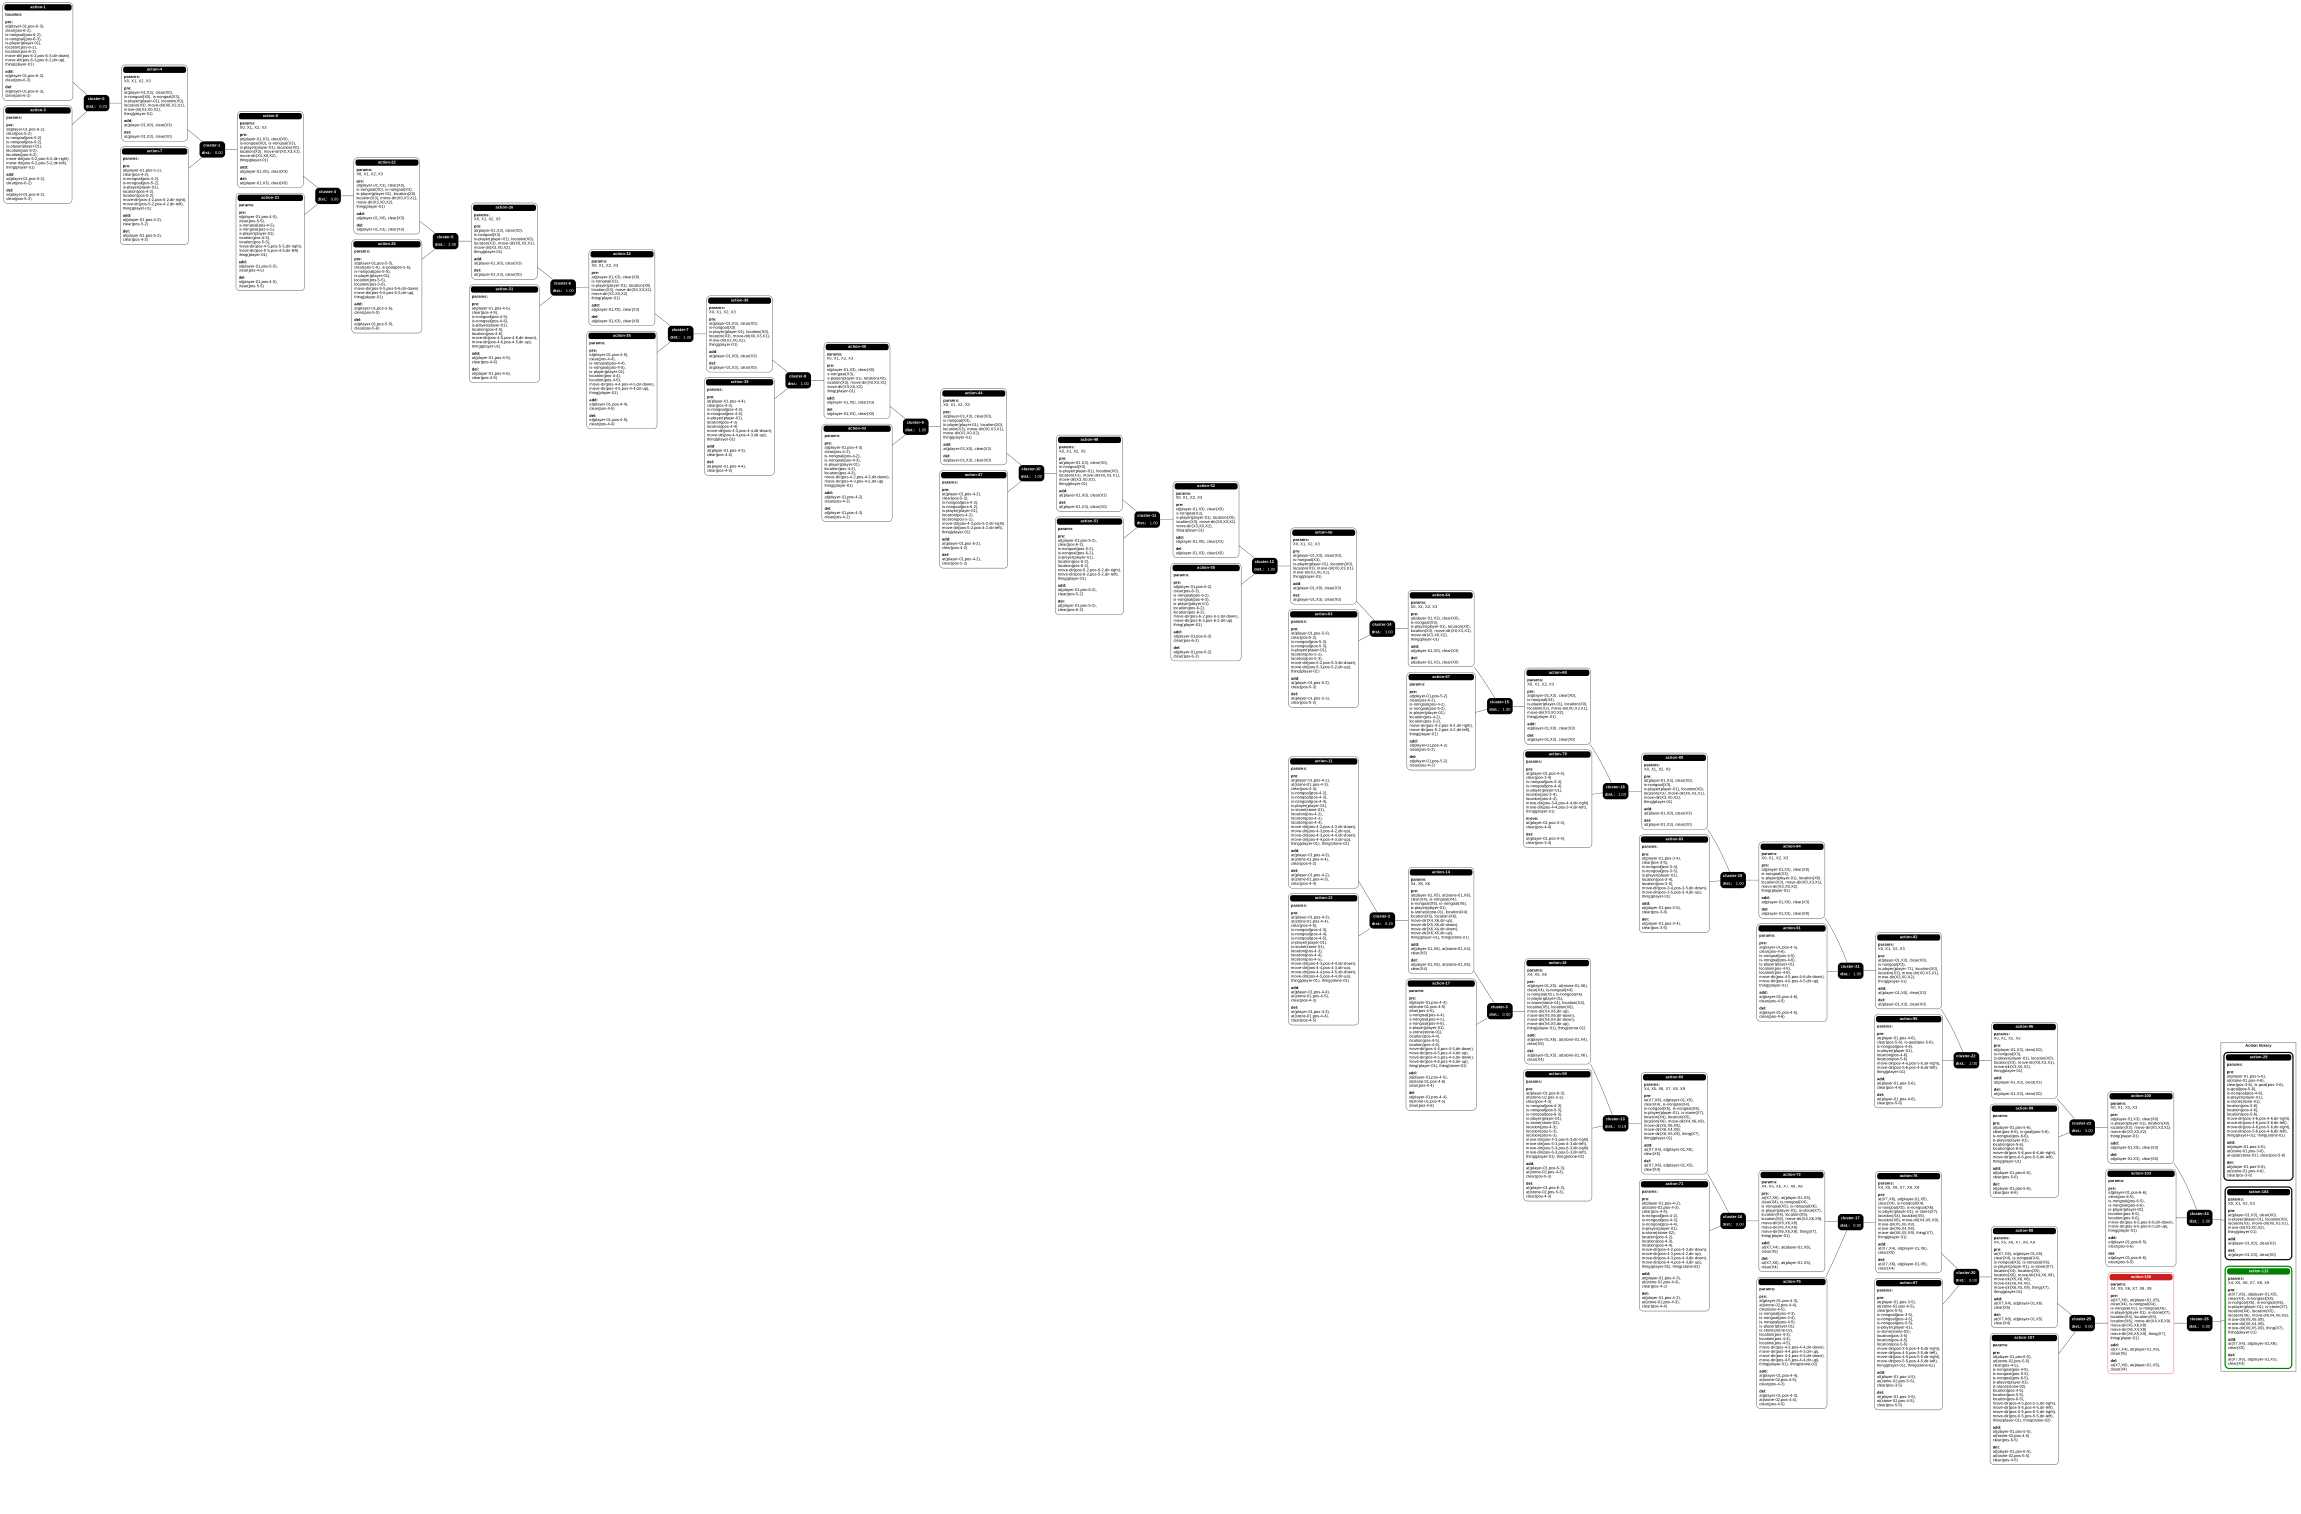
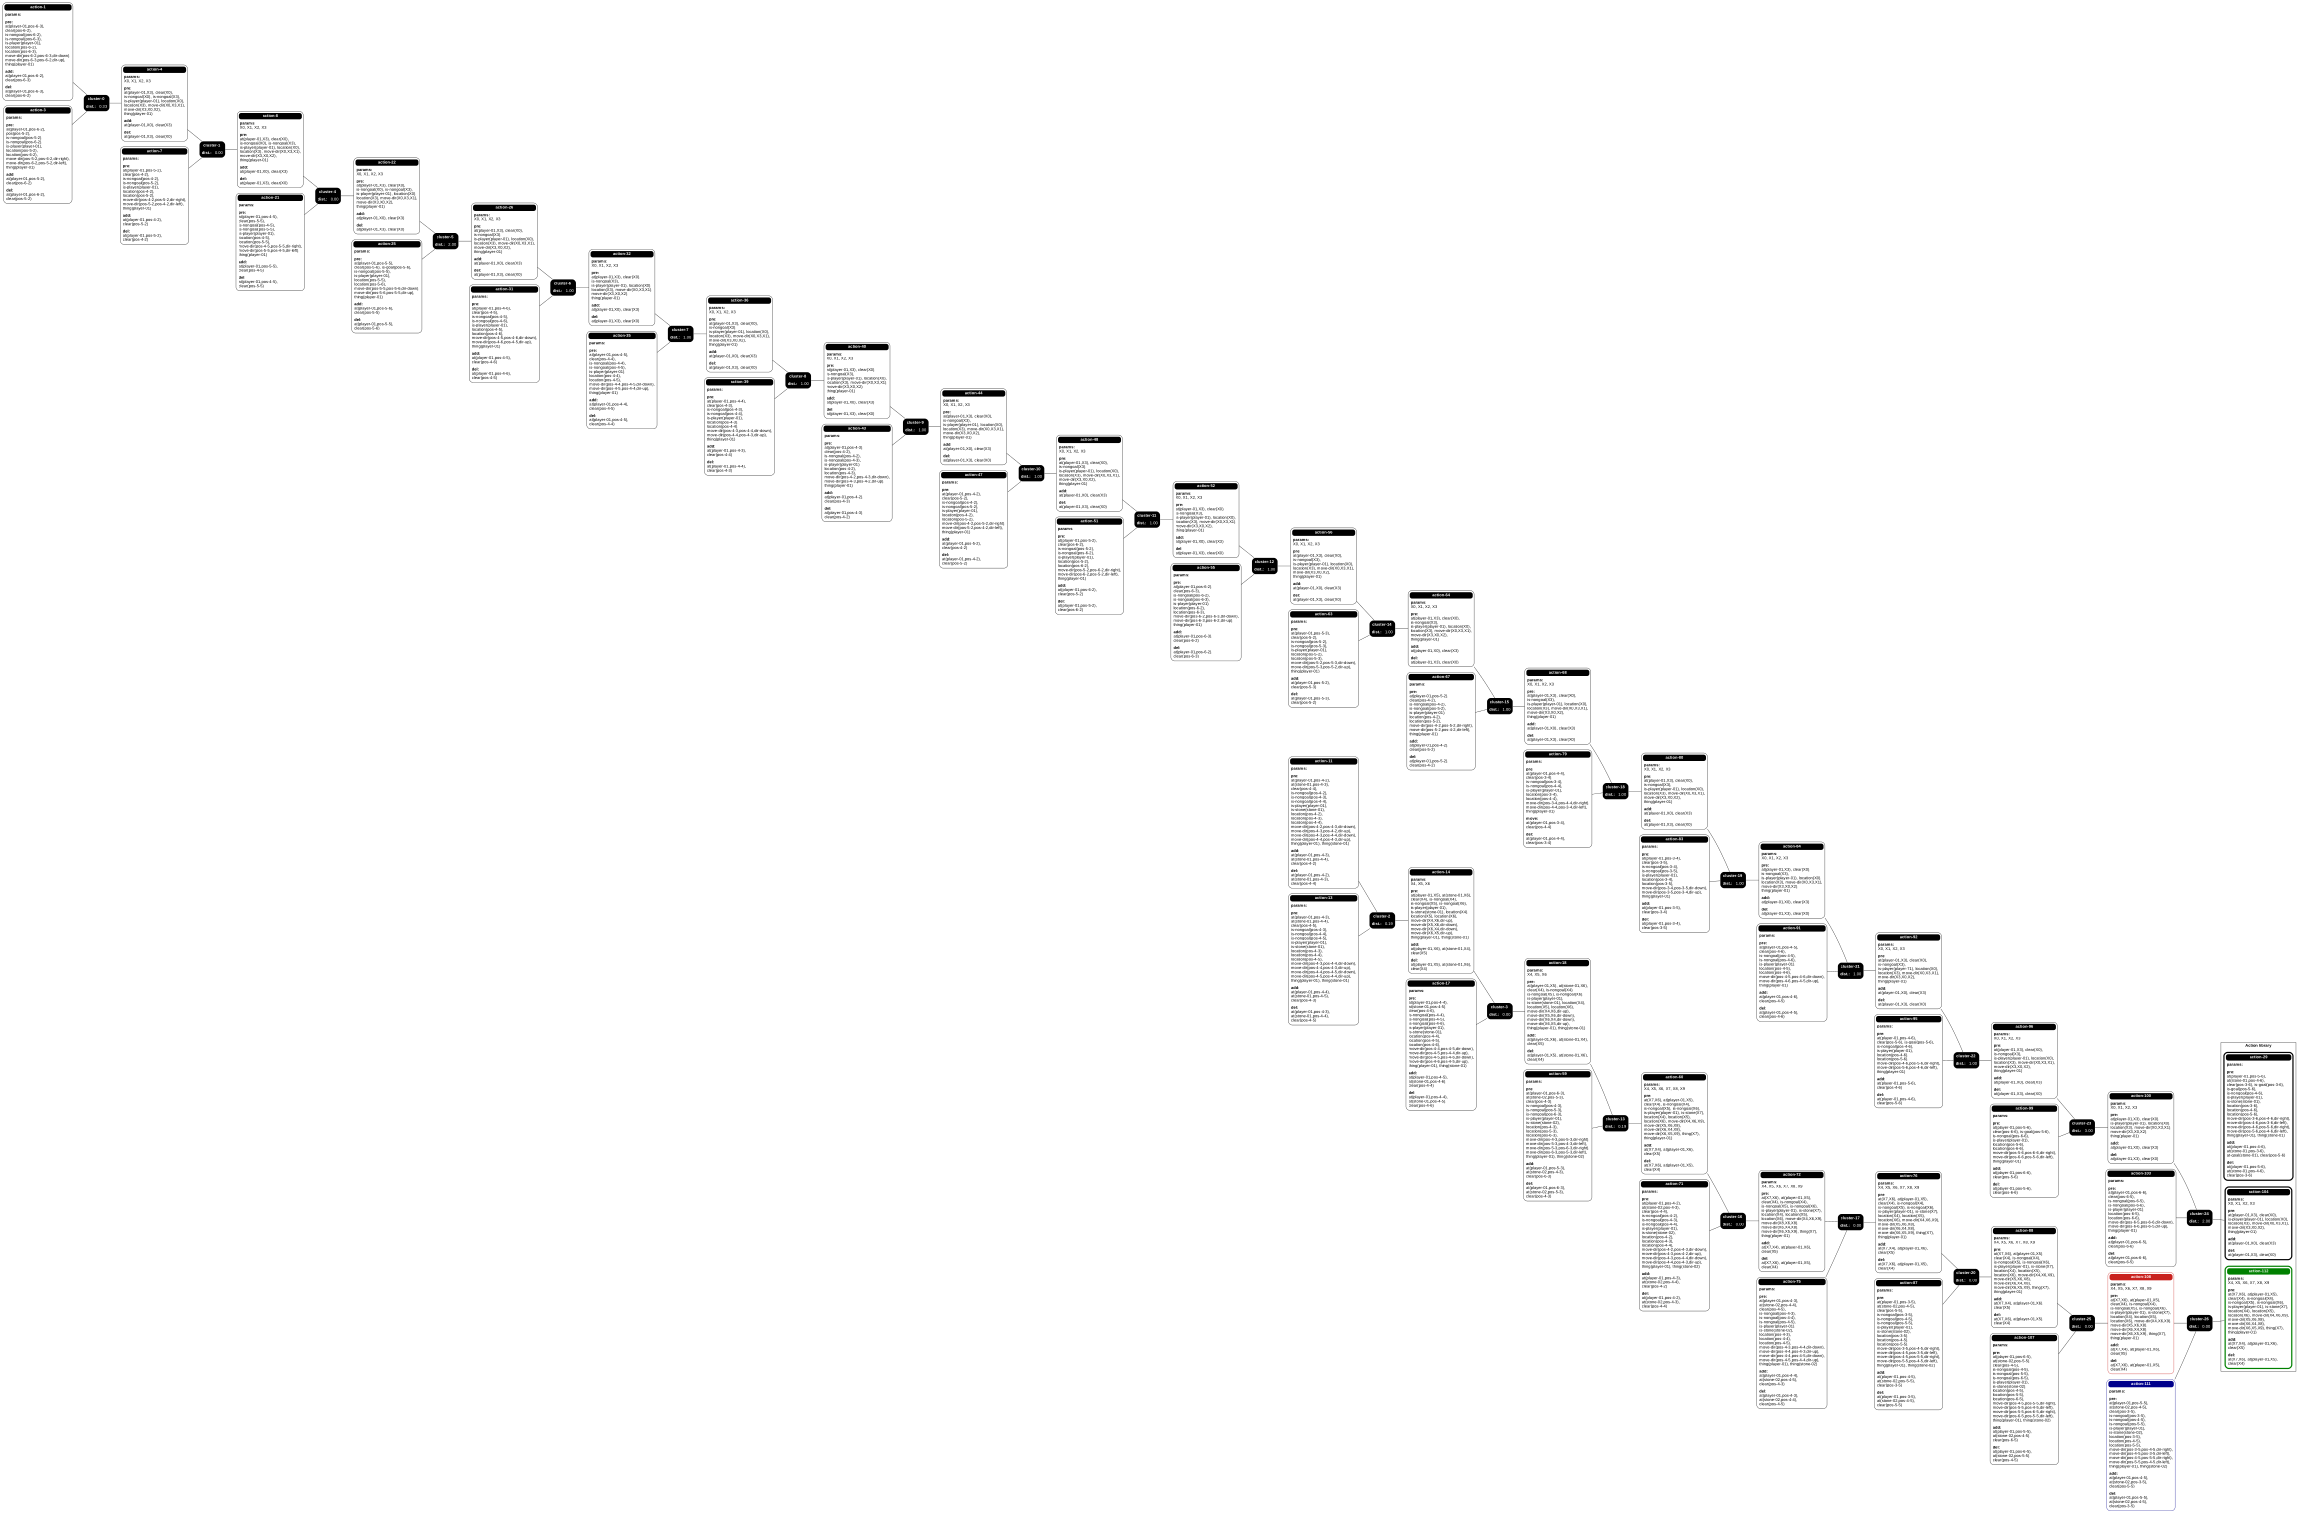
(14, 14) -> (13, 14)
(19, 134) -> (18, 134)
none -> (2141, 1445)
